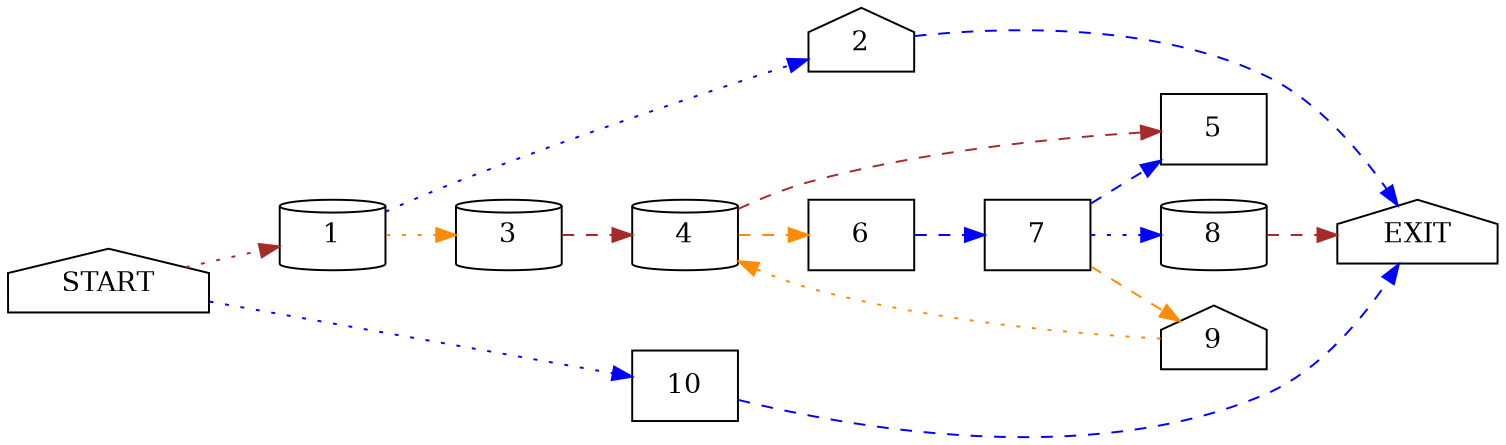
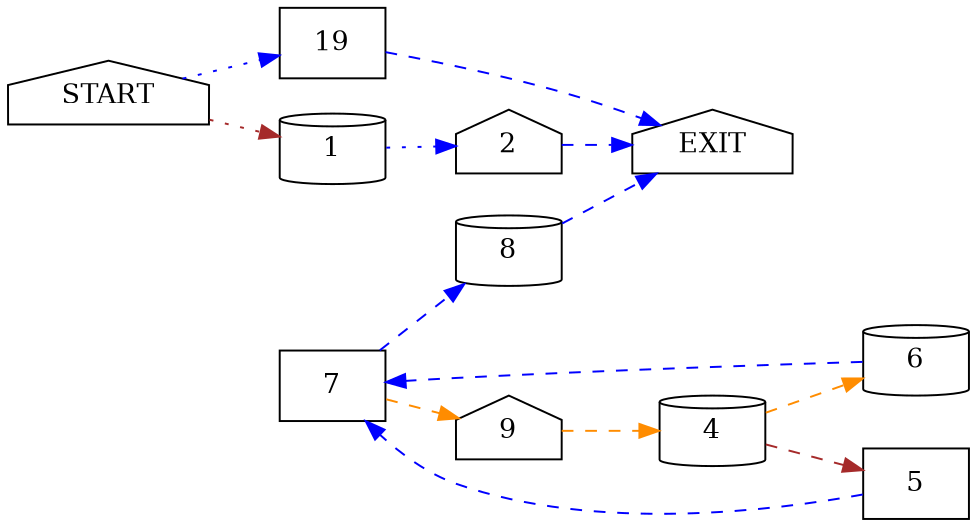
(1118, 187) -> (613, 512)
(509, 235) -> none
(861, 235) -> (916, 360)
(1116, 235) -> (414, 323)
(1292, 235) -> (600, 203)
(956, 318) -> (600, 431)
(685, 386) -> (333, 43)
